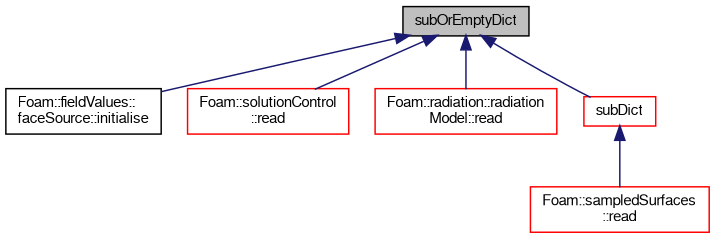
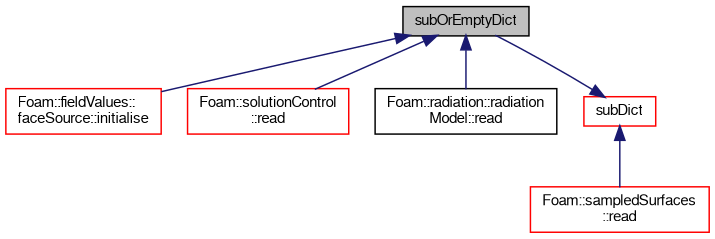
(542, 71) -> (544, 62)
(84, 111) -> (84, 111)
(466, 111) -> (466, 111)
